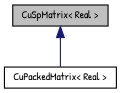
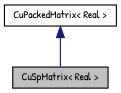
(60, 52) -> (60, 52)
